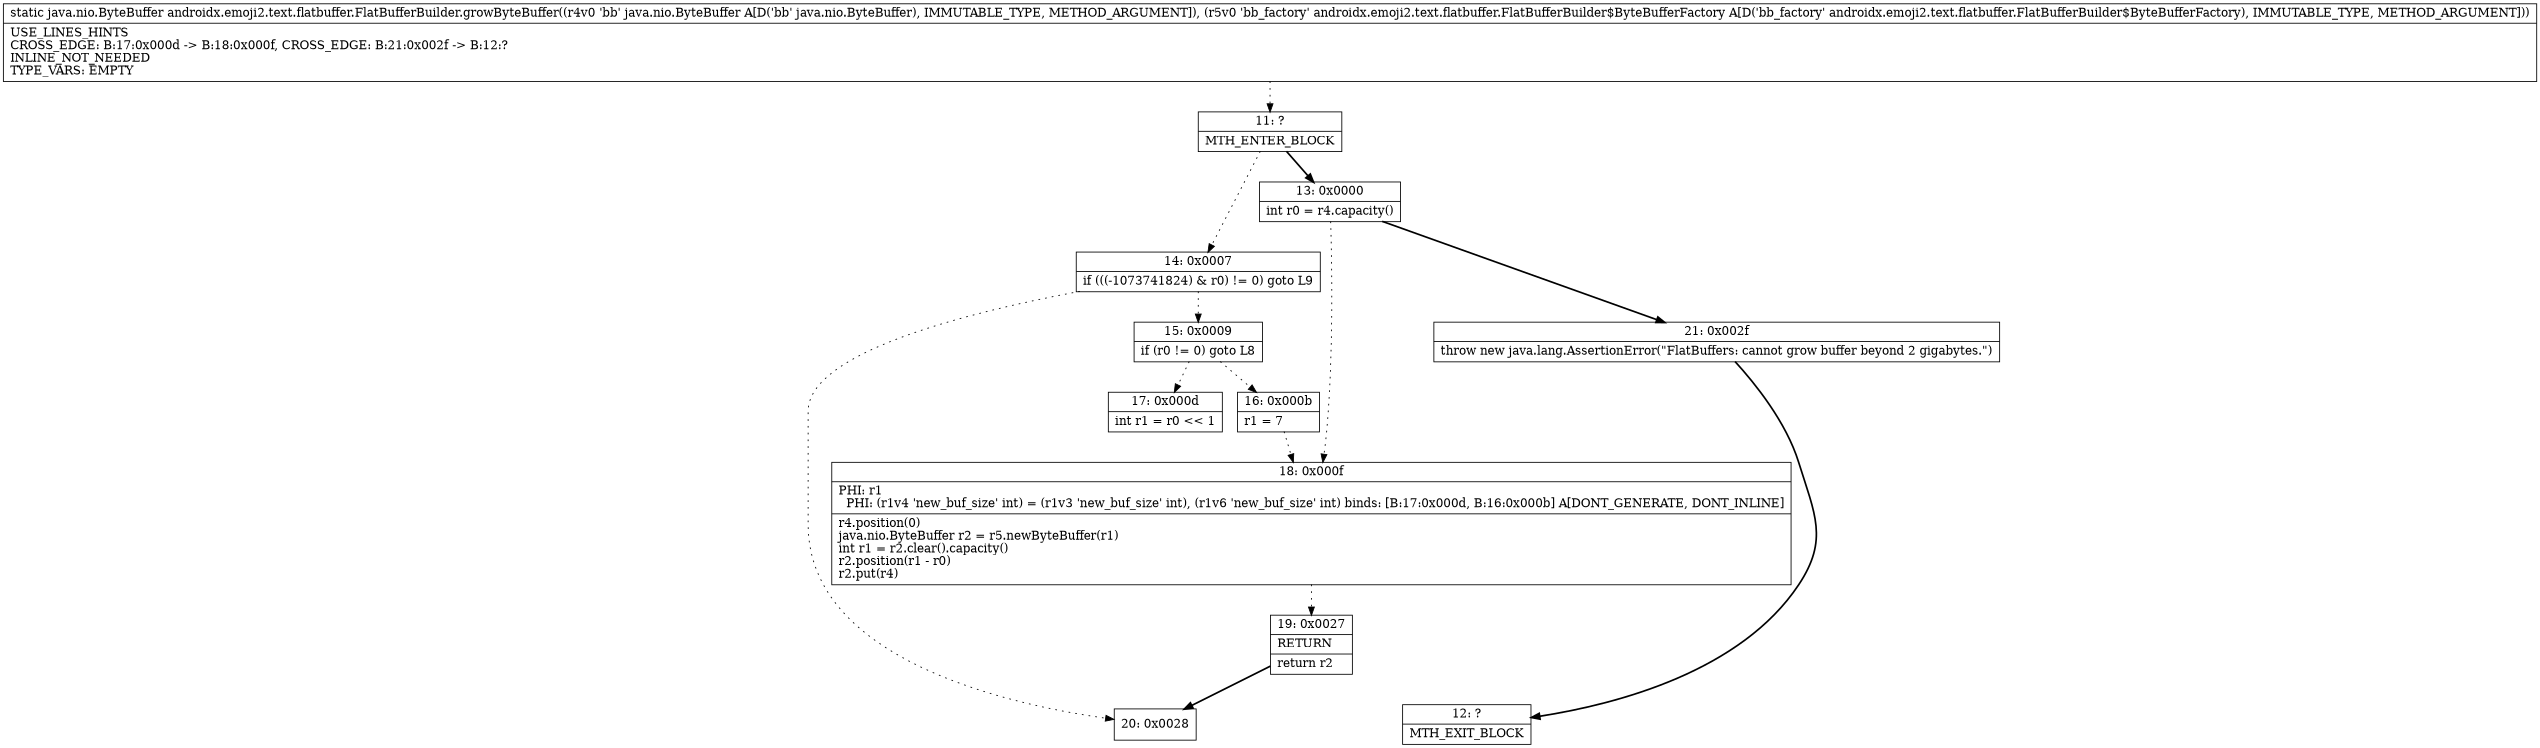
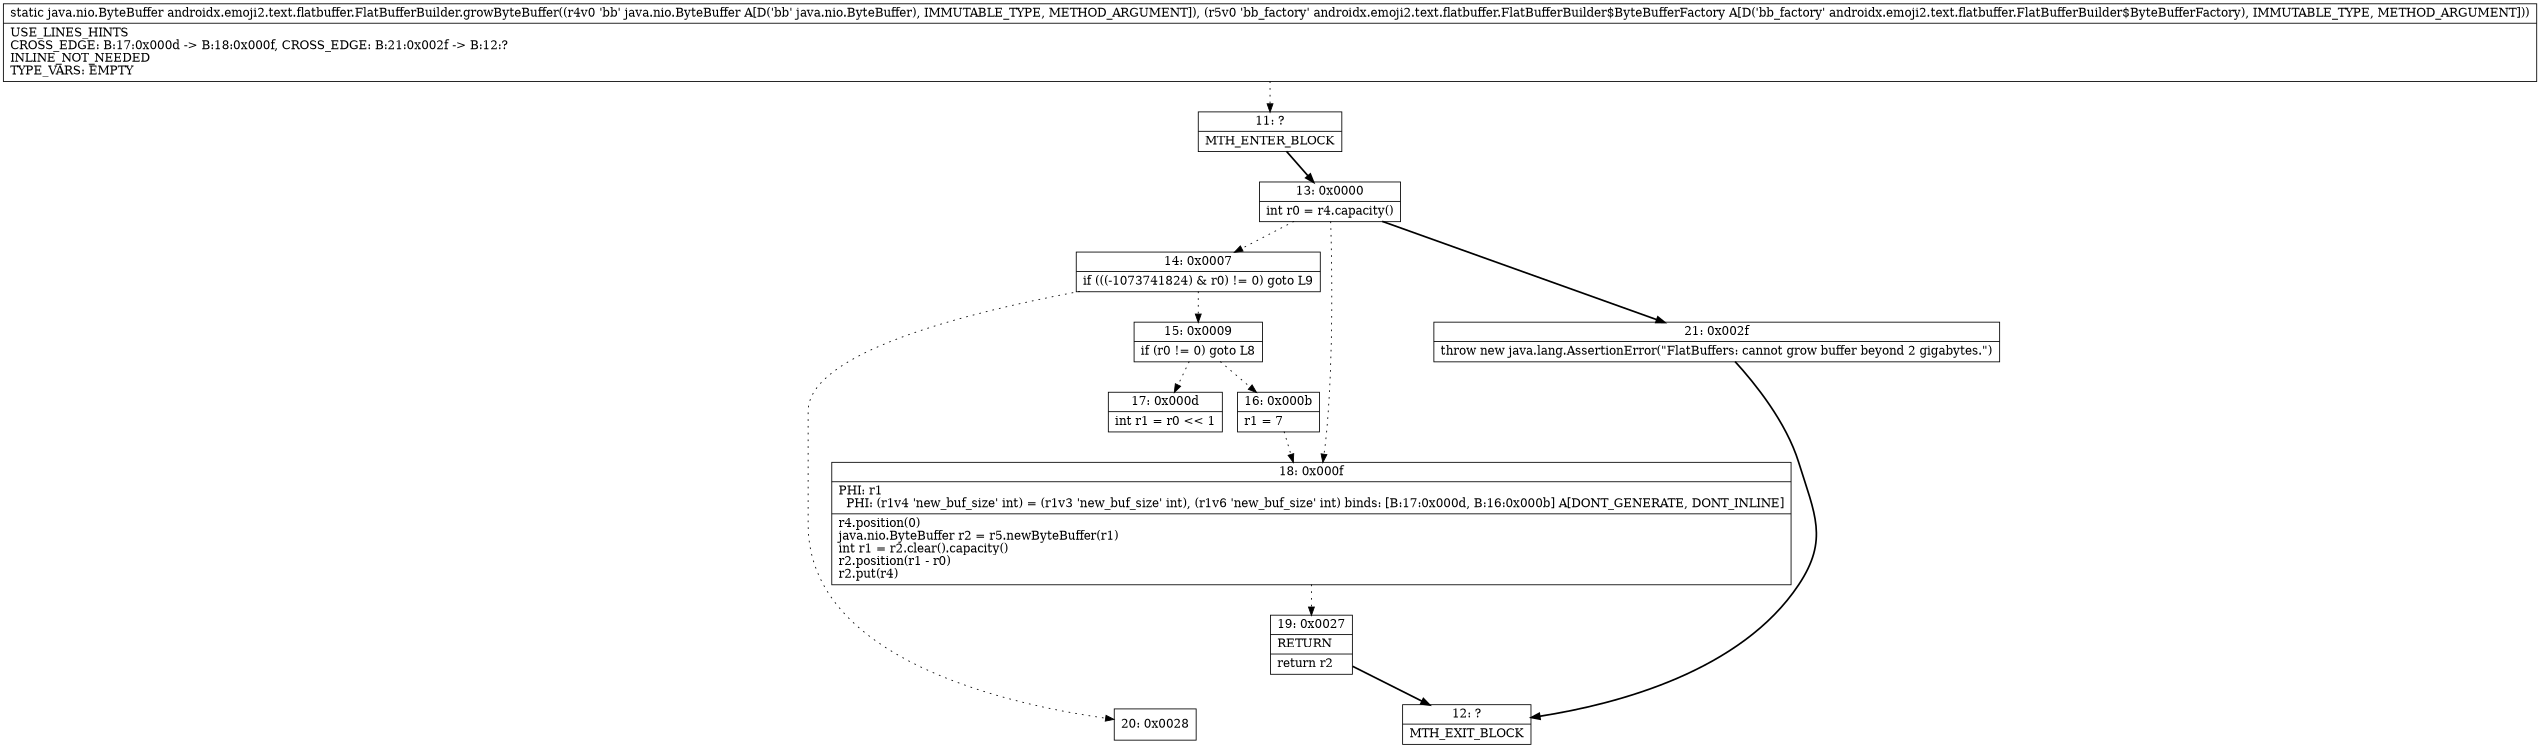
(1236, 198) -> (1268, 235)
(1231, 686) -> (1387, 684)
